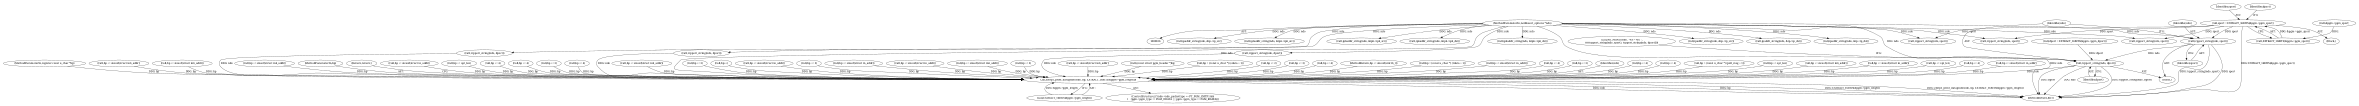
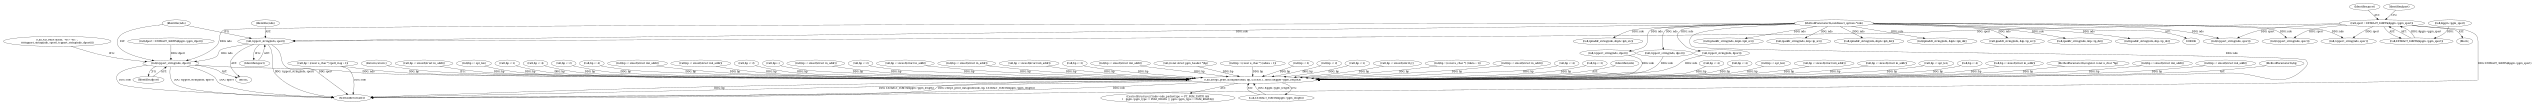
(2261, 31) -> (2393, 31)
(1811, 57) -> (353, 76)
(1374, 63) -> (1397, 63)
